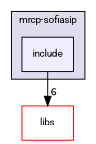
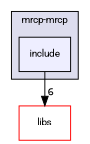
(48, 21) -> (45, 21)
